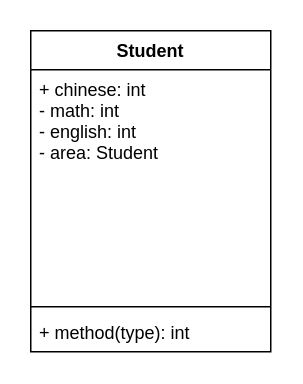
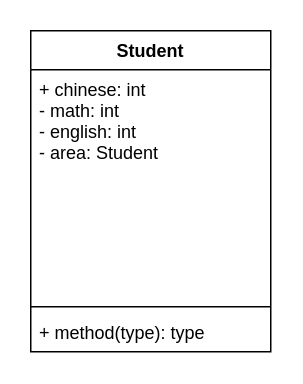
(125, 333) -> (133, 333)
